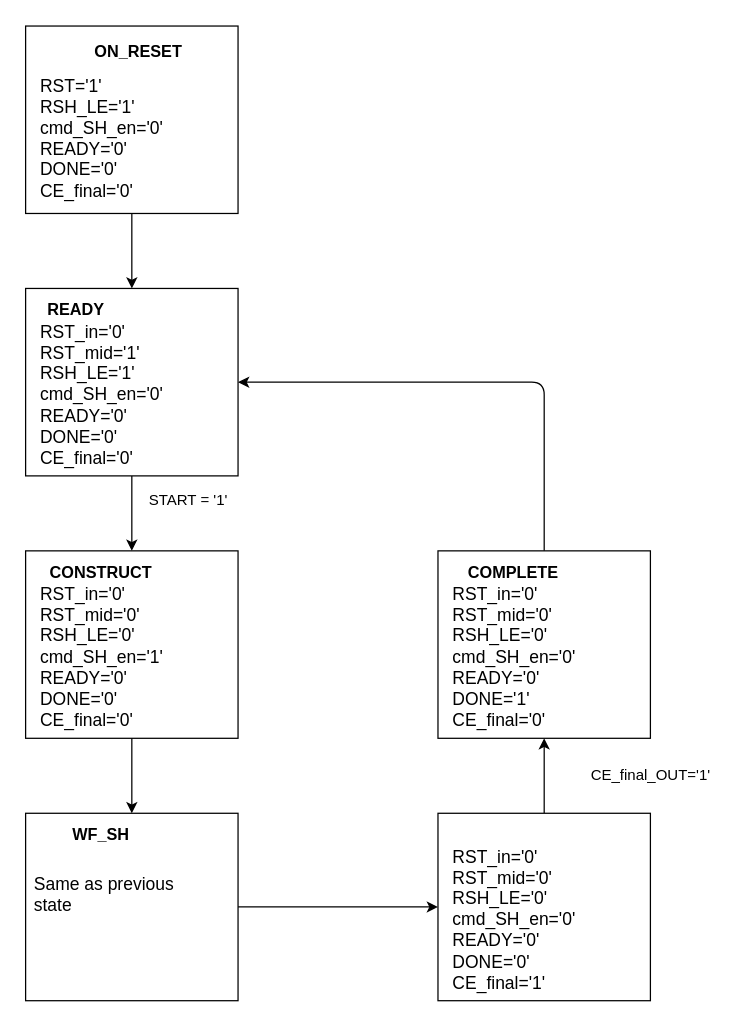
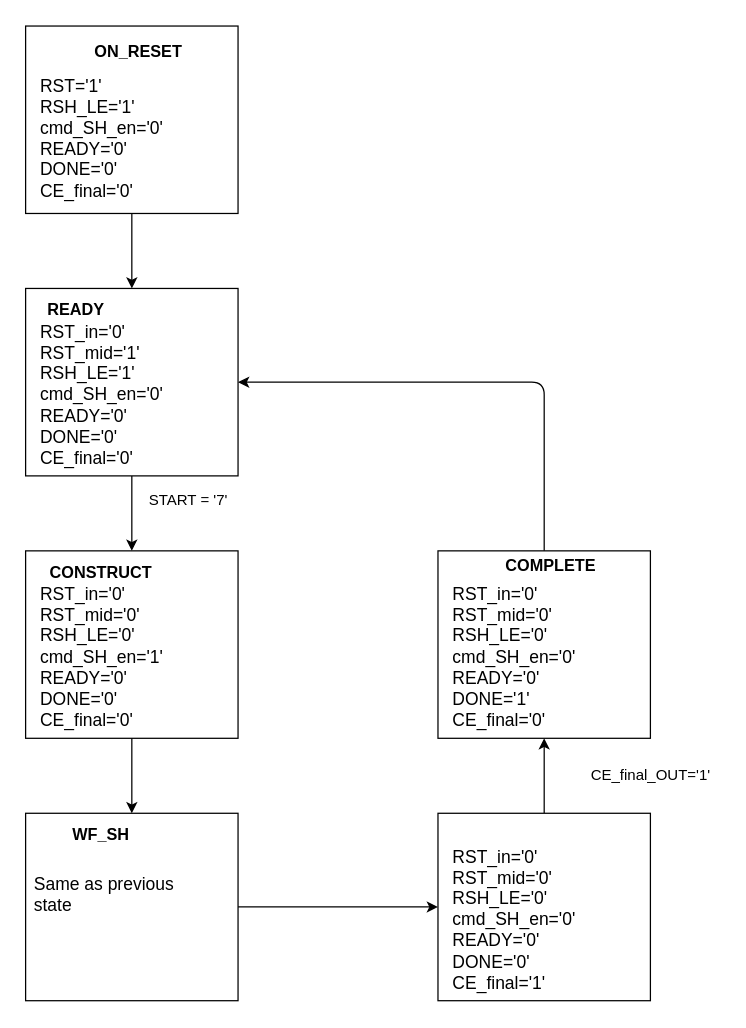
(189, 501) -> (189, 501)
(513, 572) -> (551, 566)
